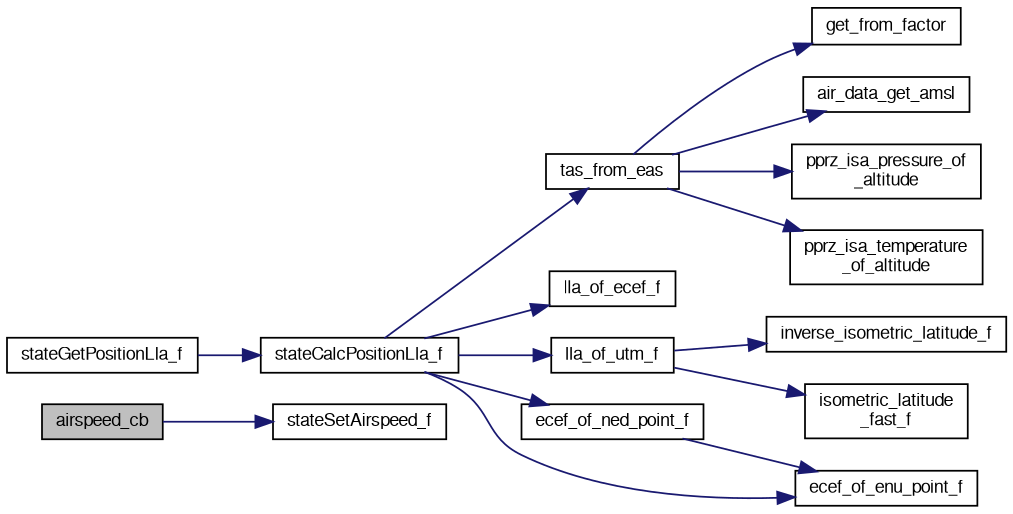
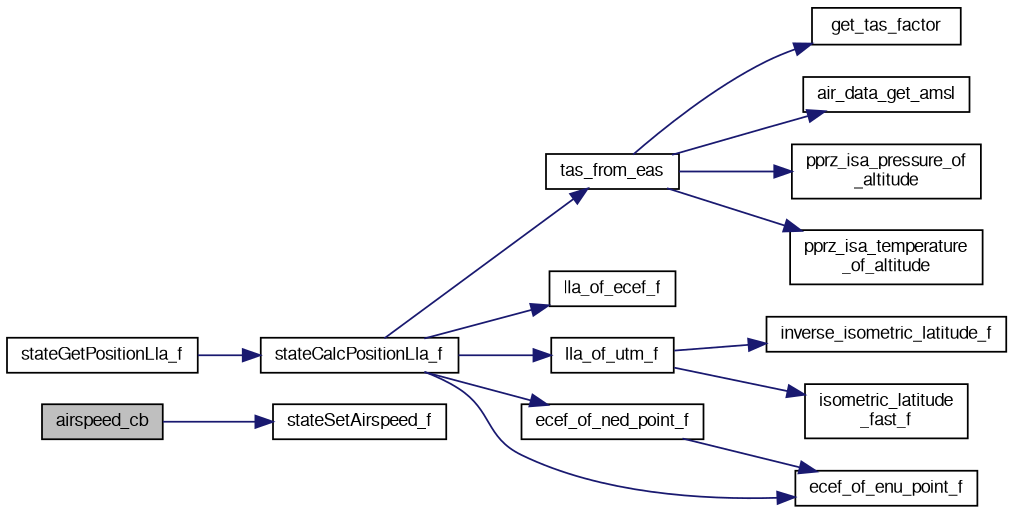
(886, 26) -> (886, 26)
